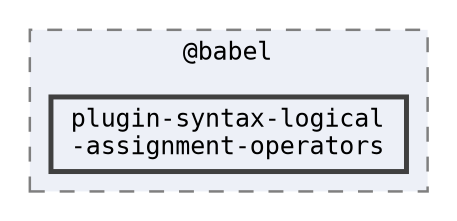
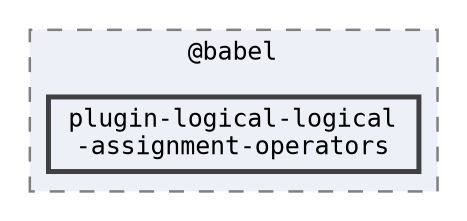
(229, 134) -> (234, 134)
